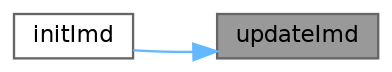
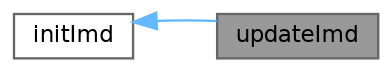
(163, 52) -> (187, 20)
